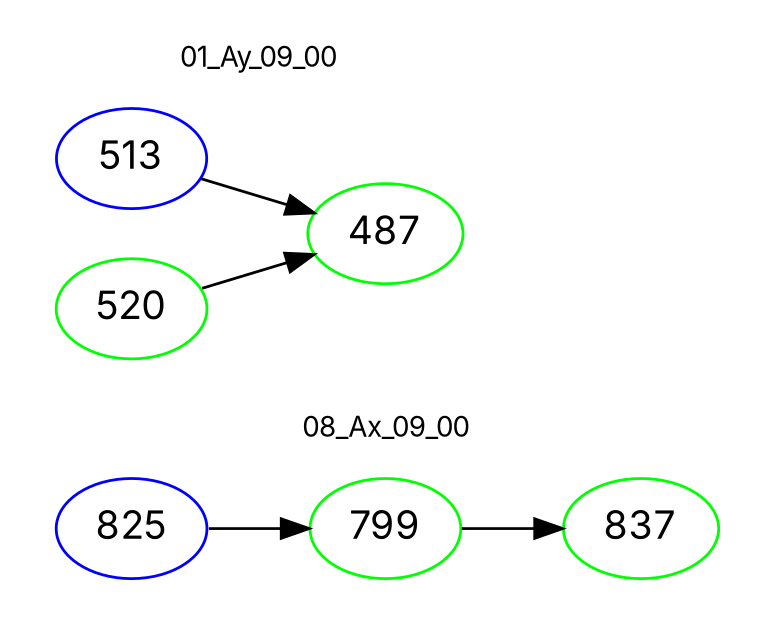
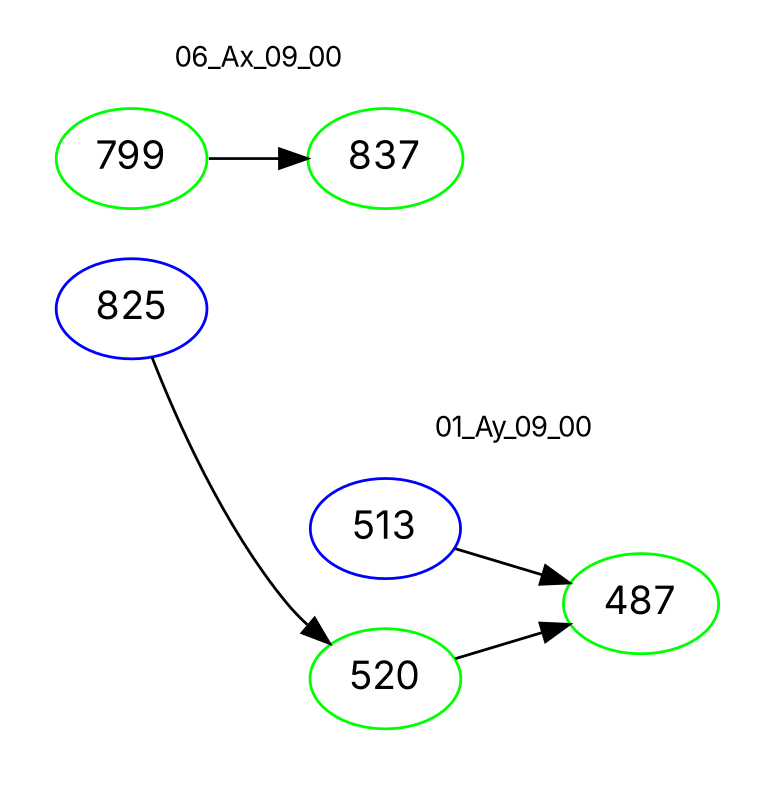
(387, 430) -> (259, 60)
(245, 529) -> (218, 498)
